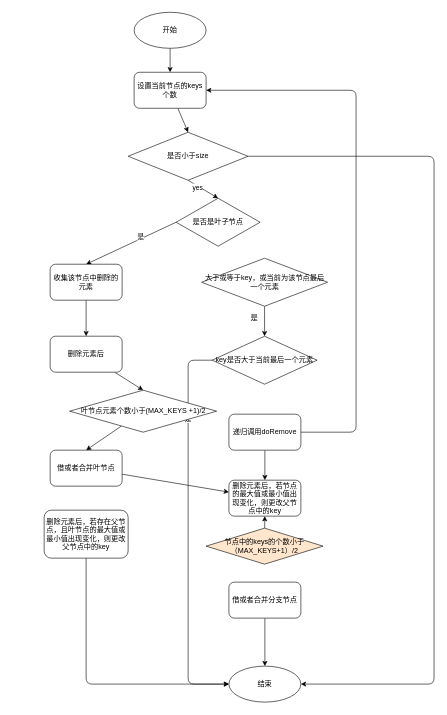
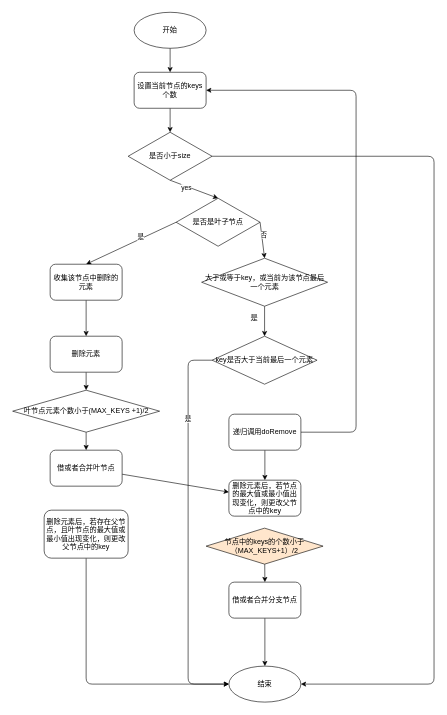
(188, 156) -> (170, 156)
none -> (262, 238)
(86, 354) -> (86, 354)
(143, 411) -> (86, 411)
(265, 521) -> (265, 576)
